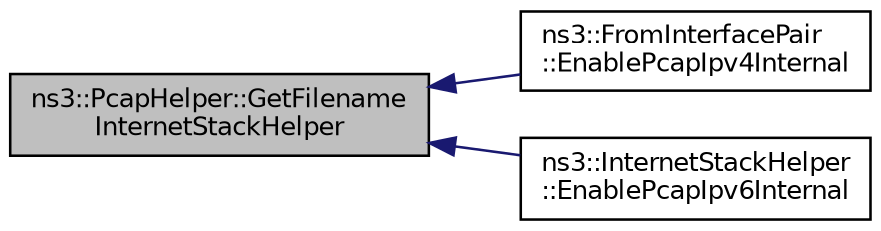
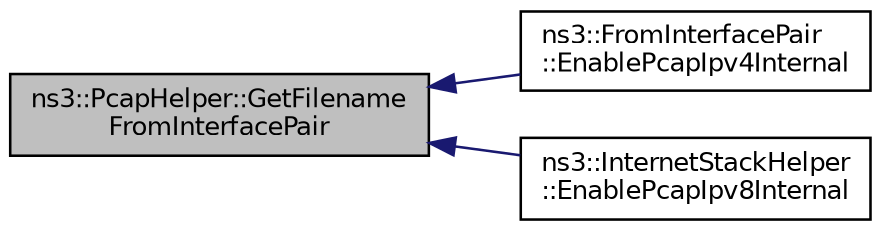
(220, 115) -> (220, 115)
(696, 179) -> (696, 179)
